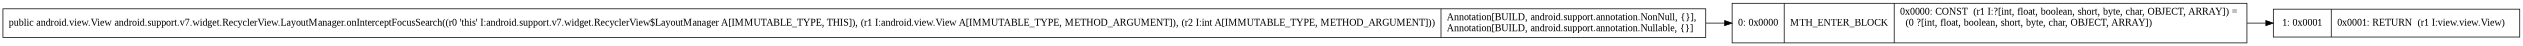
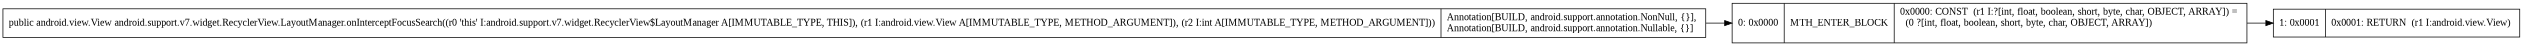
(2423, 23) -> (2423, 23)
